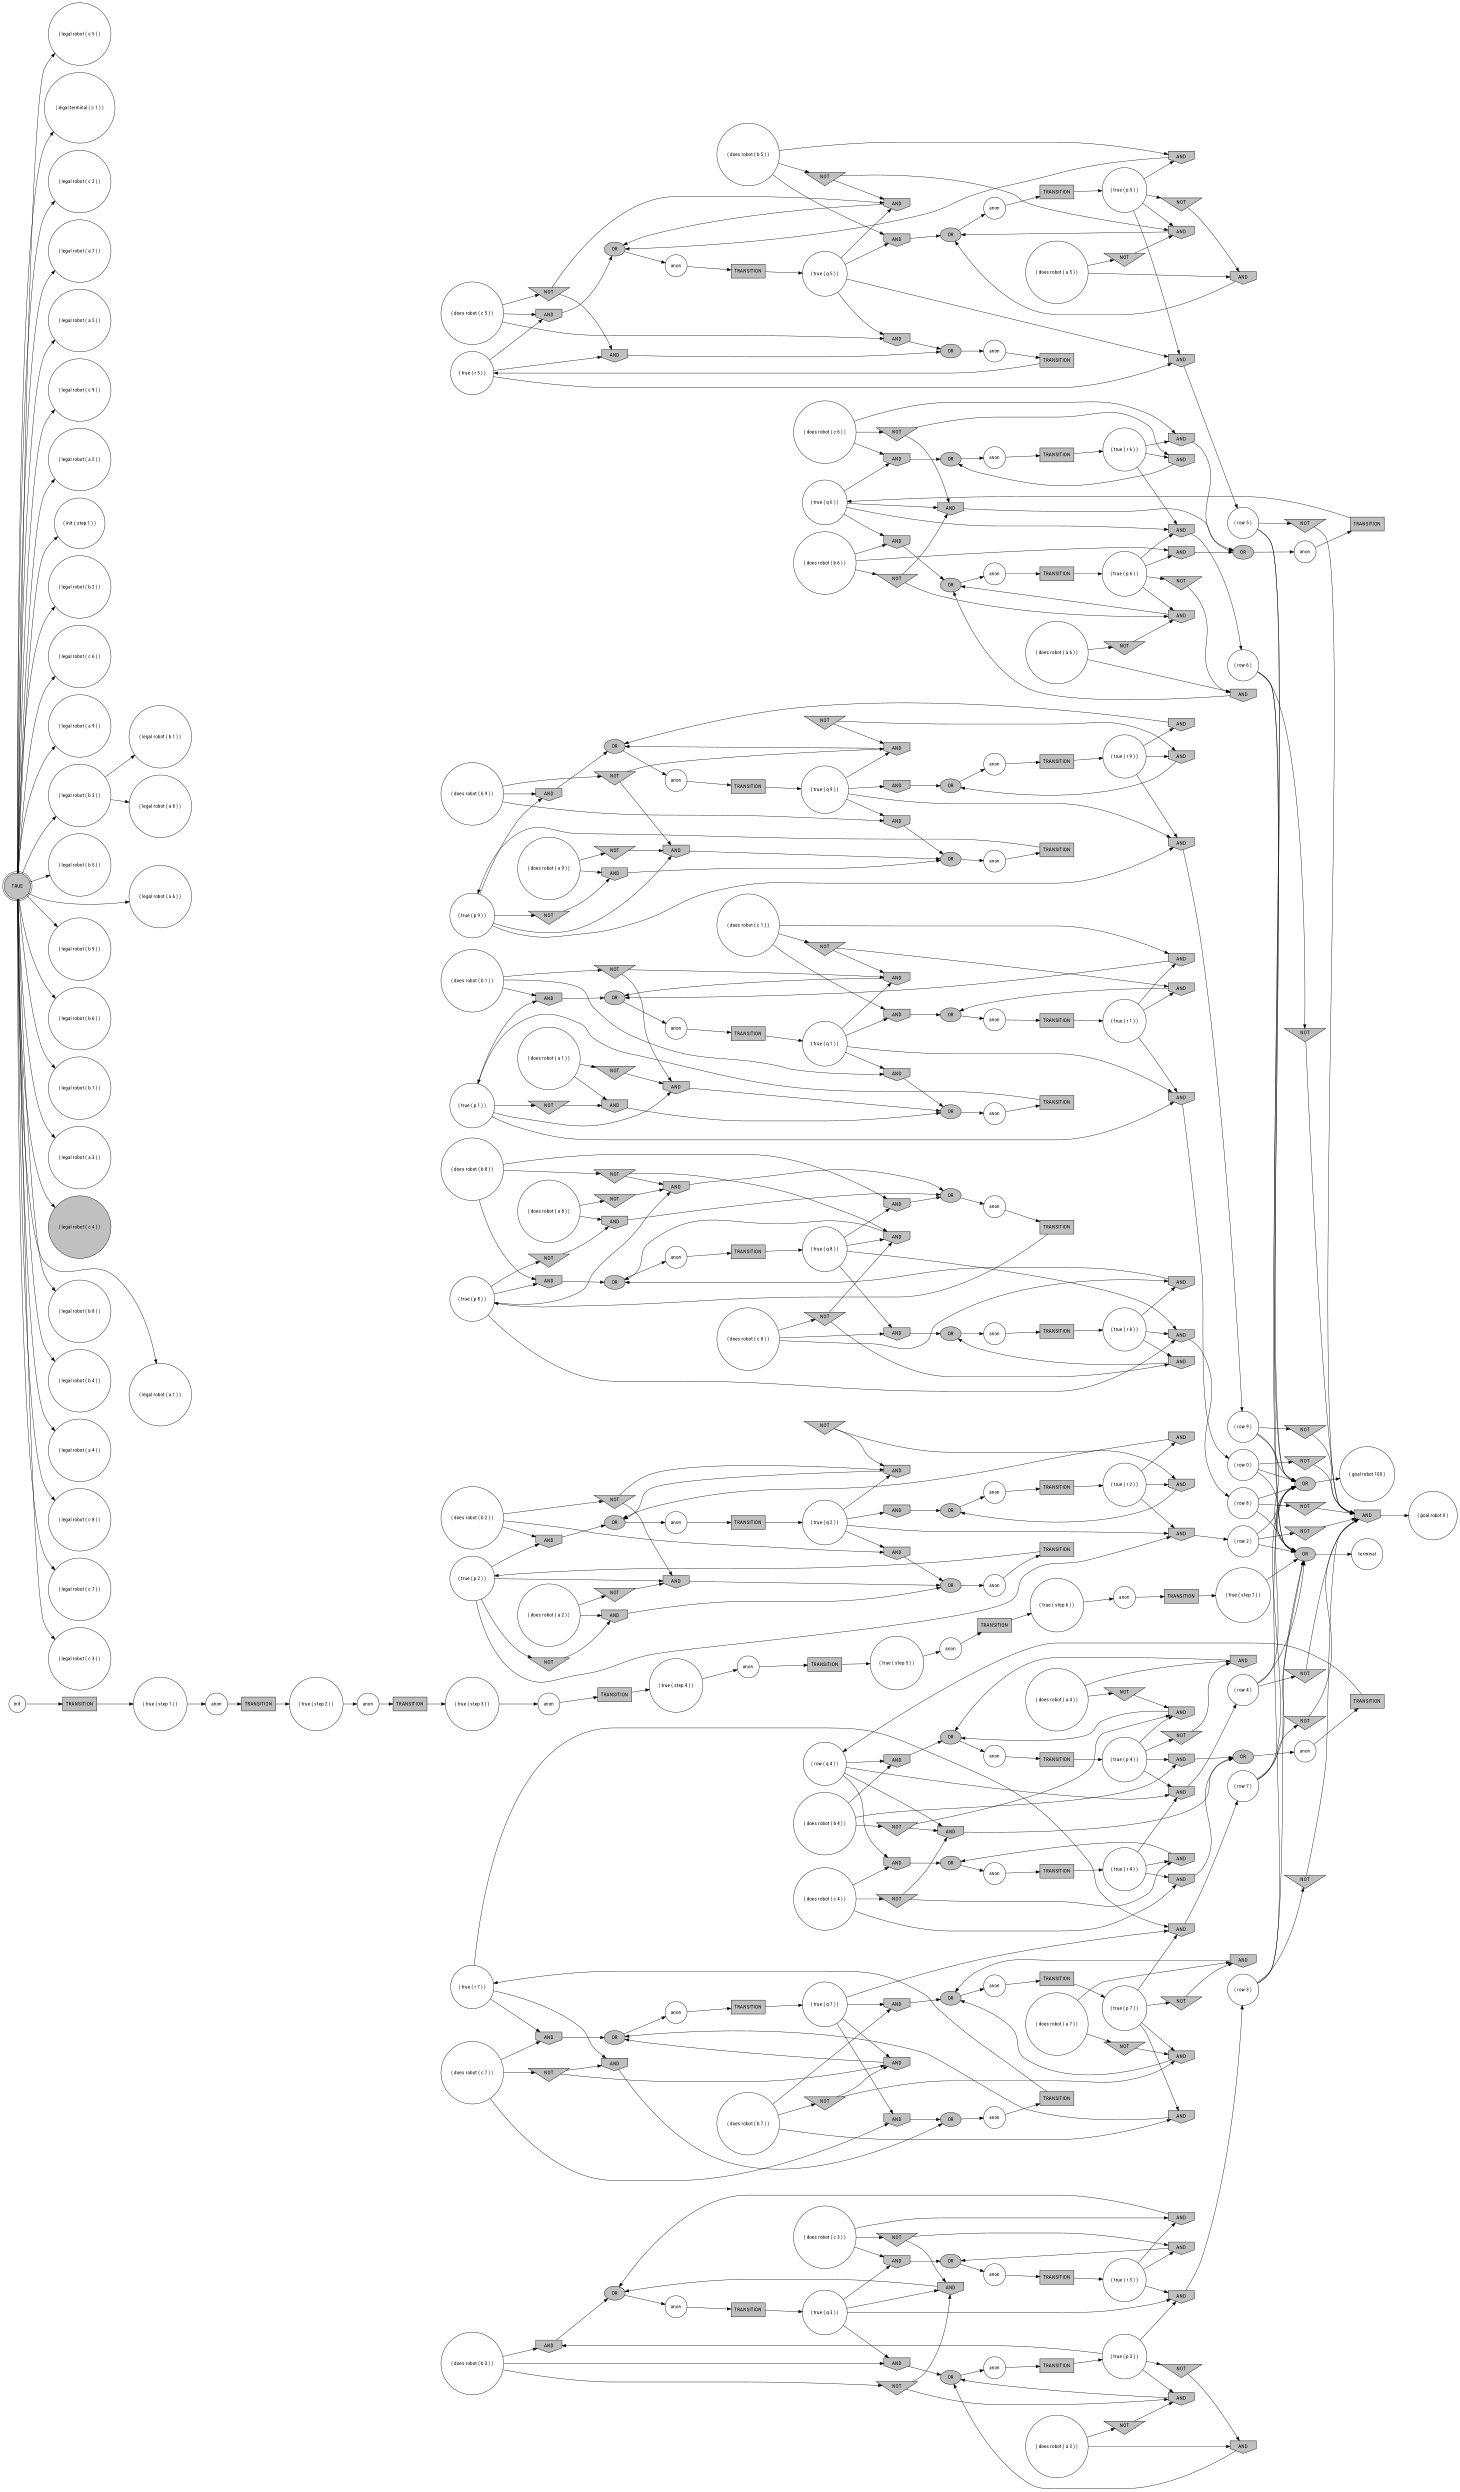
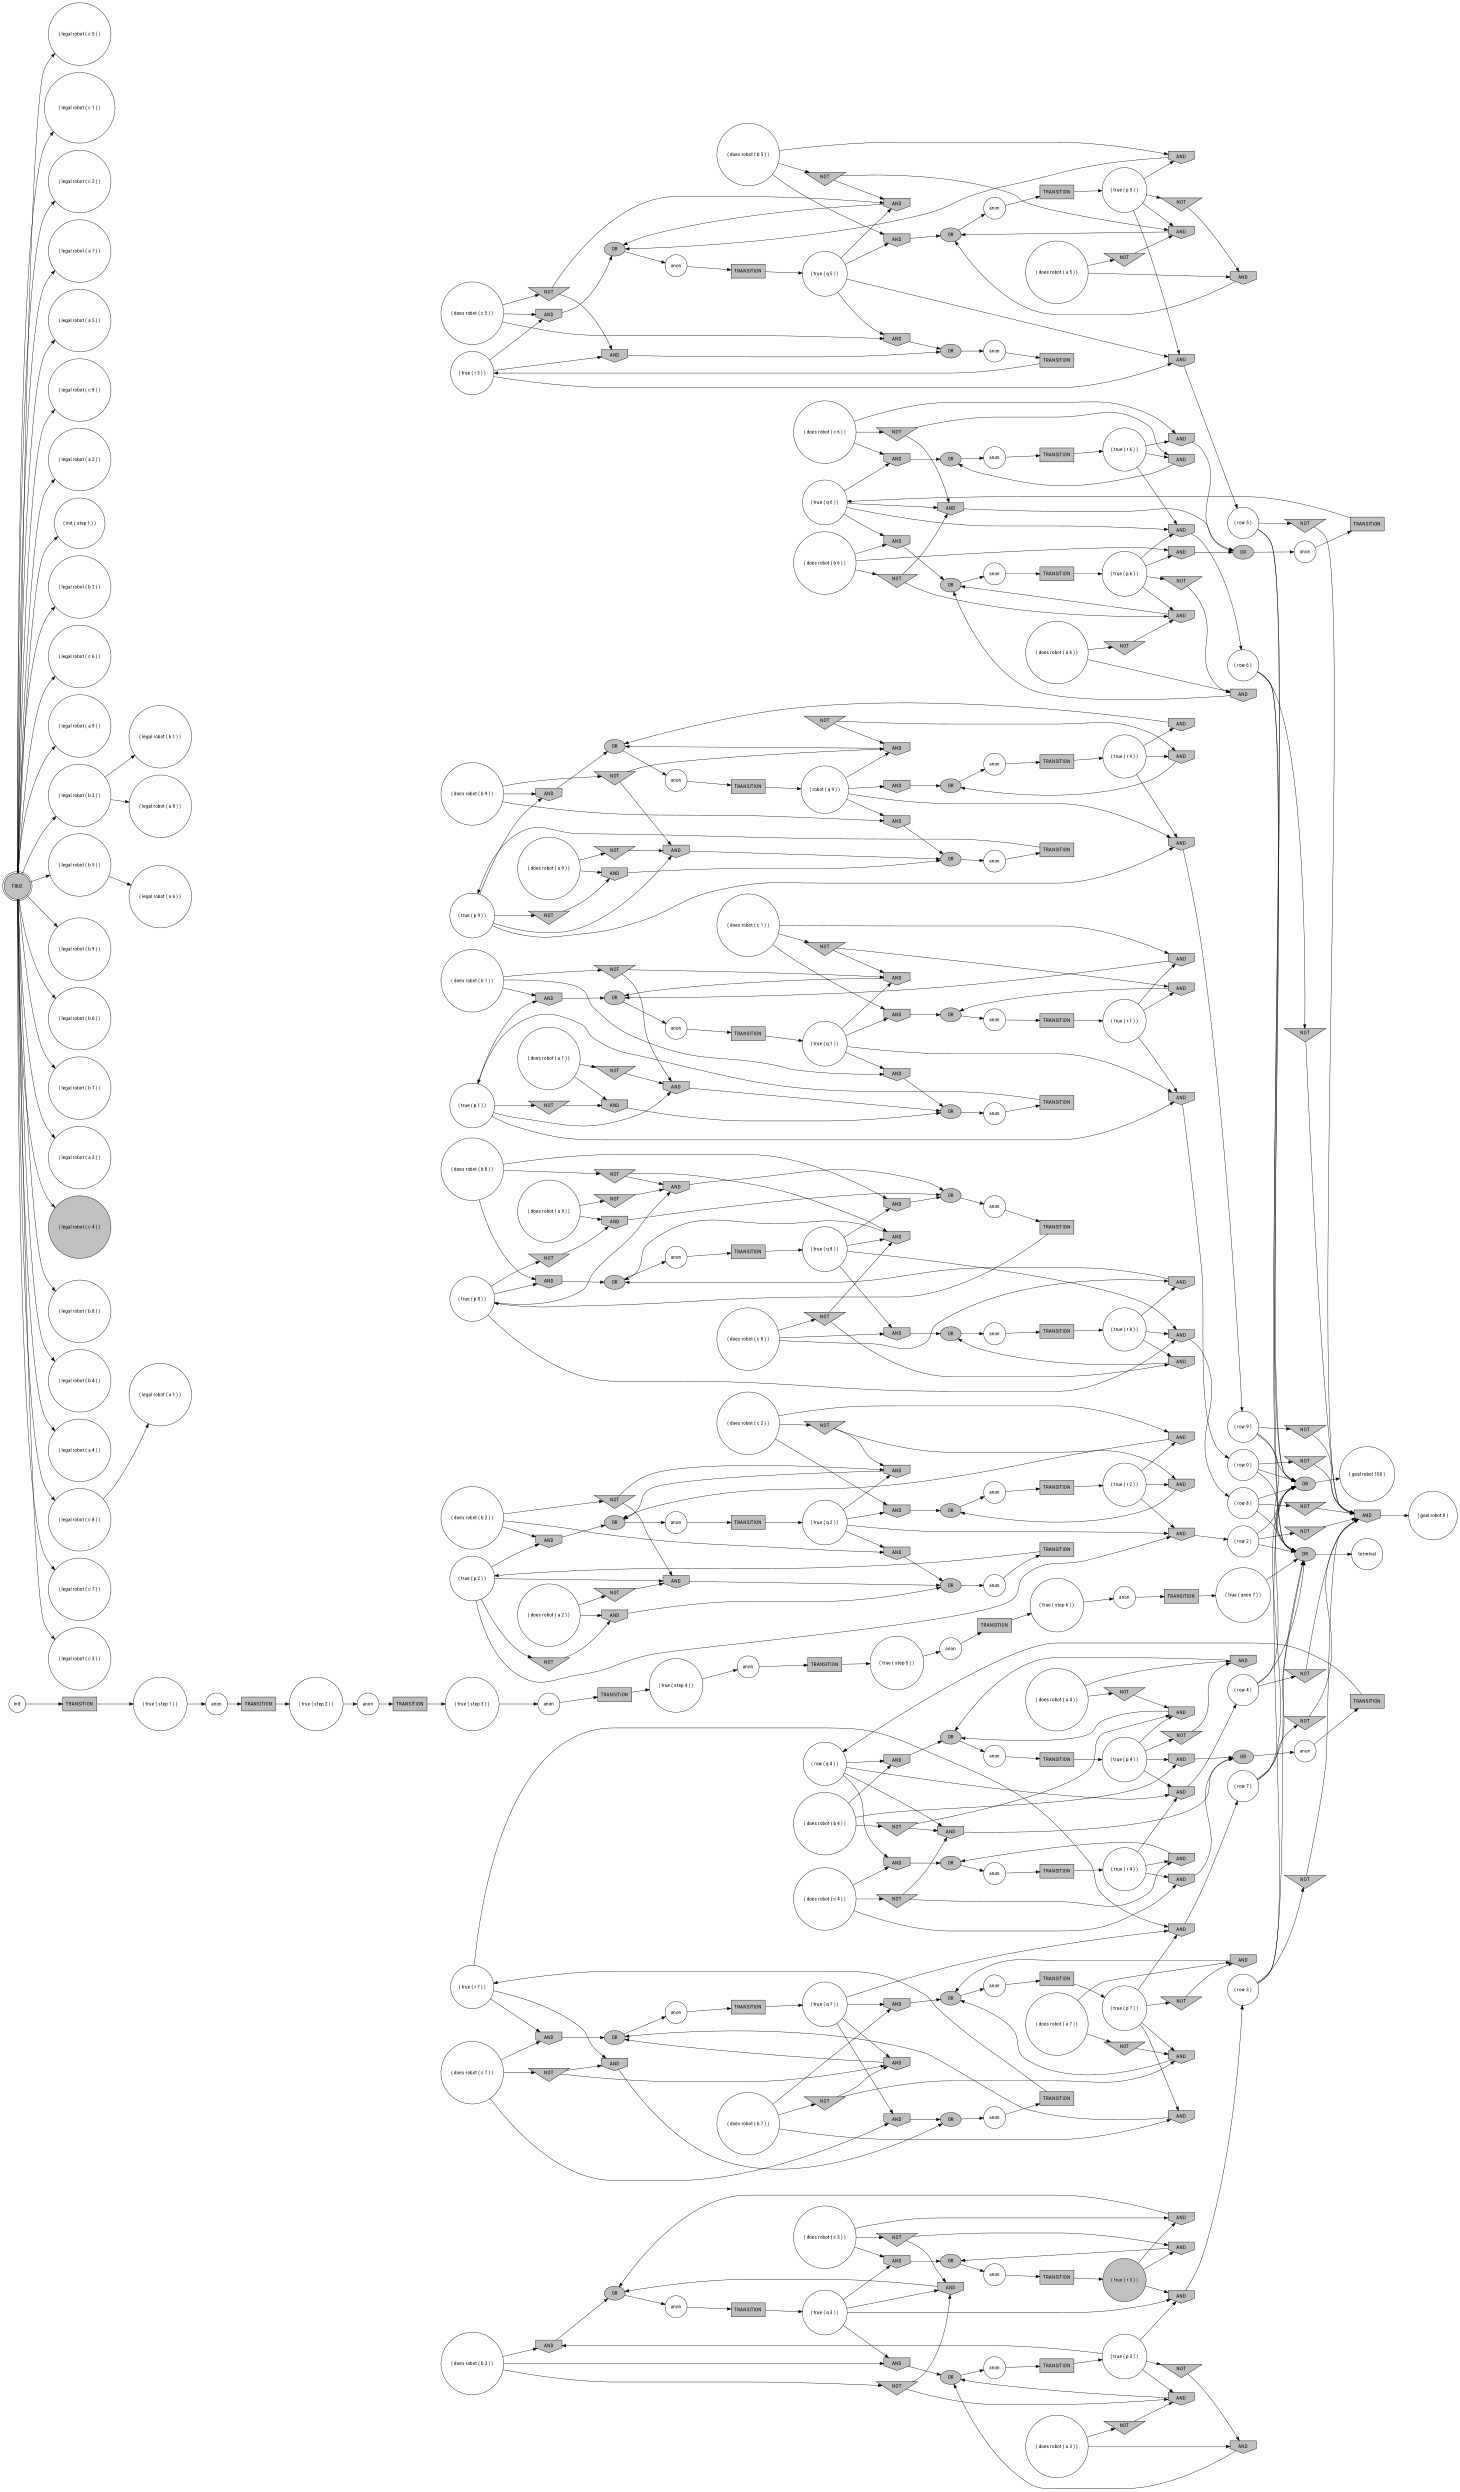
(80, 108) -> (80, 108)
(825, 790) -> (825, 790)
(76, 904) -> (118, 880)
(31, 1206) -> (128, 1465)
none -> (748, 1423)
(1243, 1595) -> (1243, 1595)
(1125, 2280) -> (1125, 2280)
